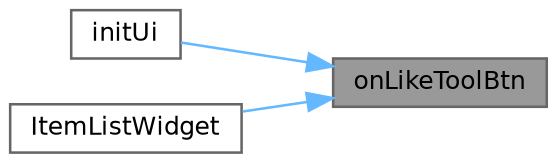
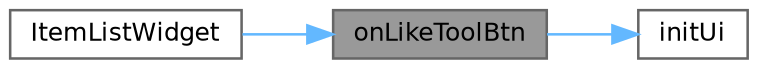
(244, 52) -> (580, 34)
